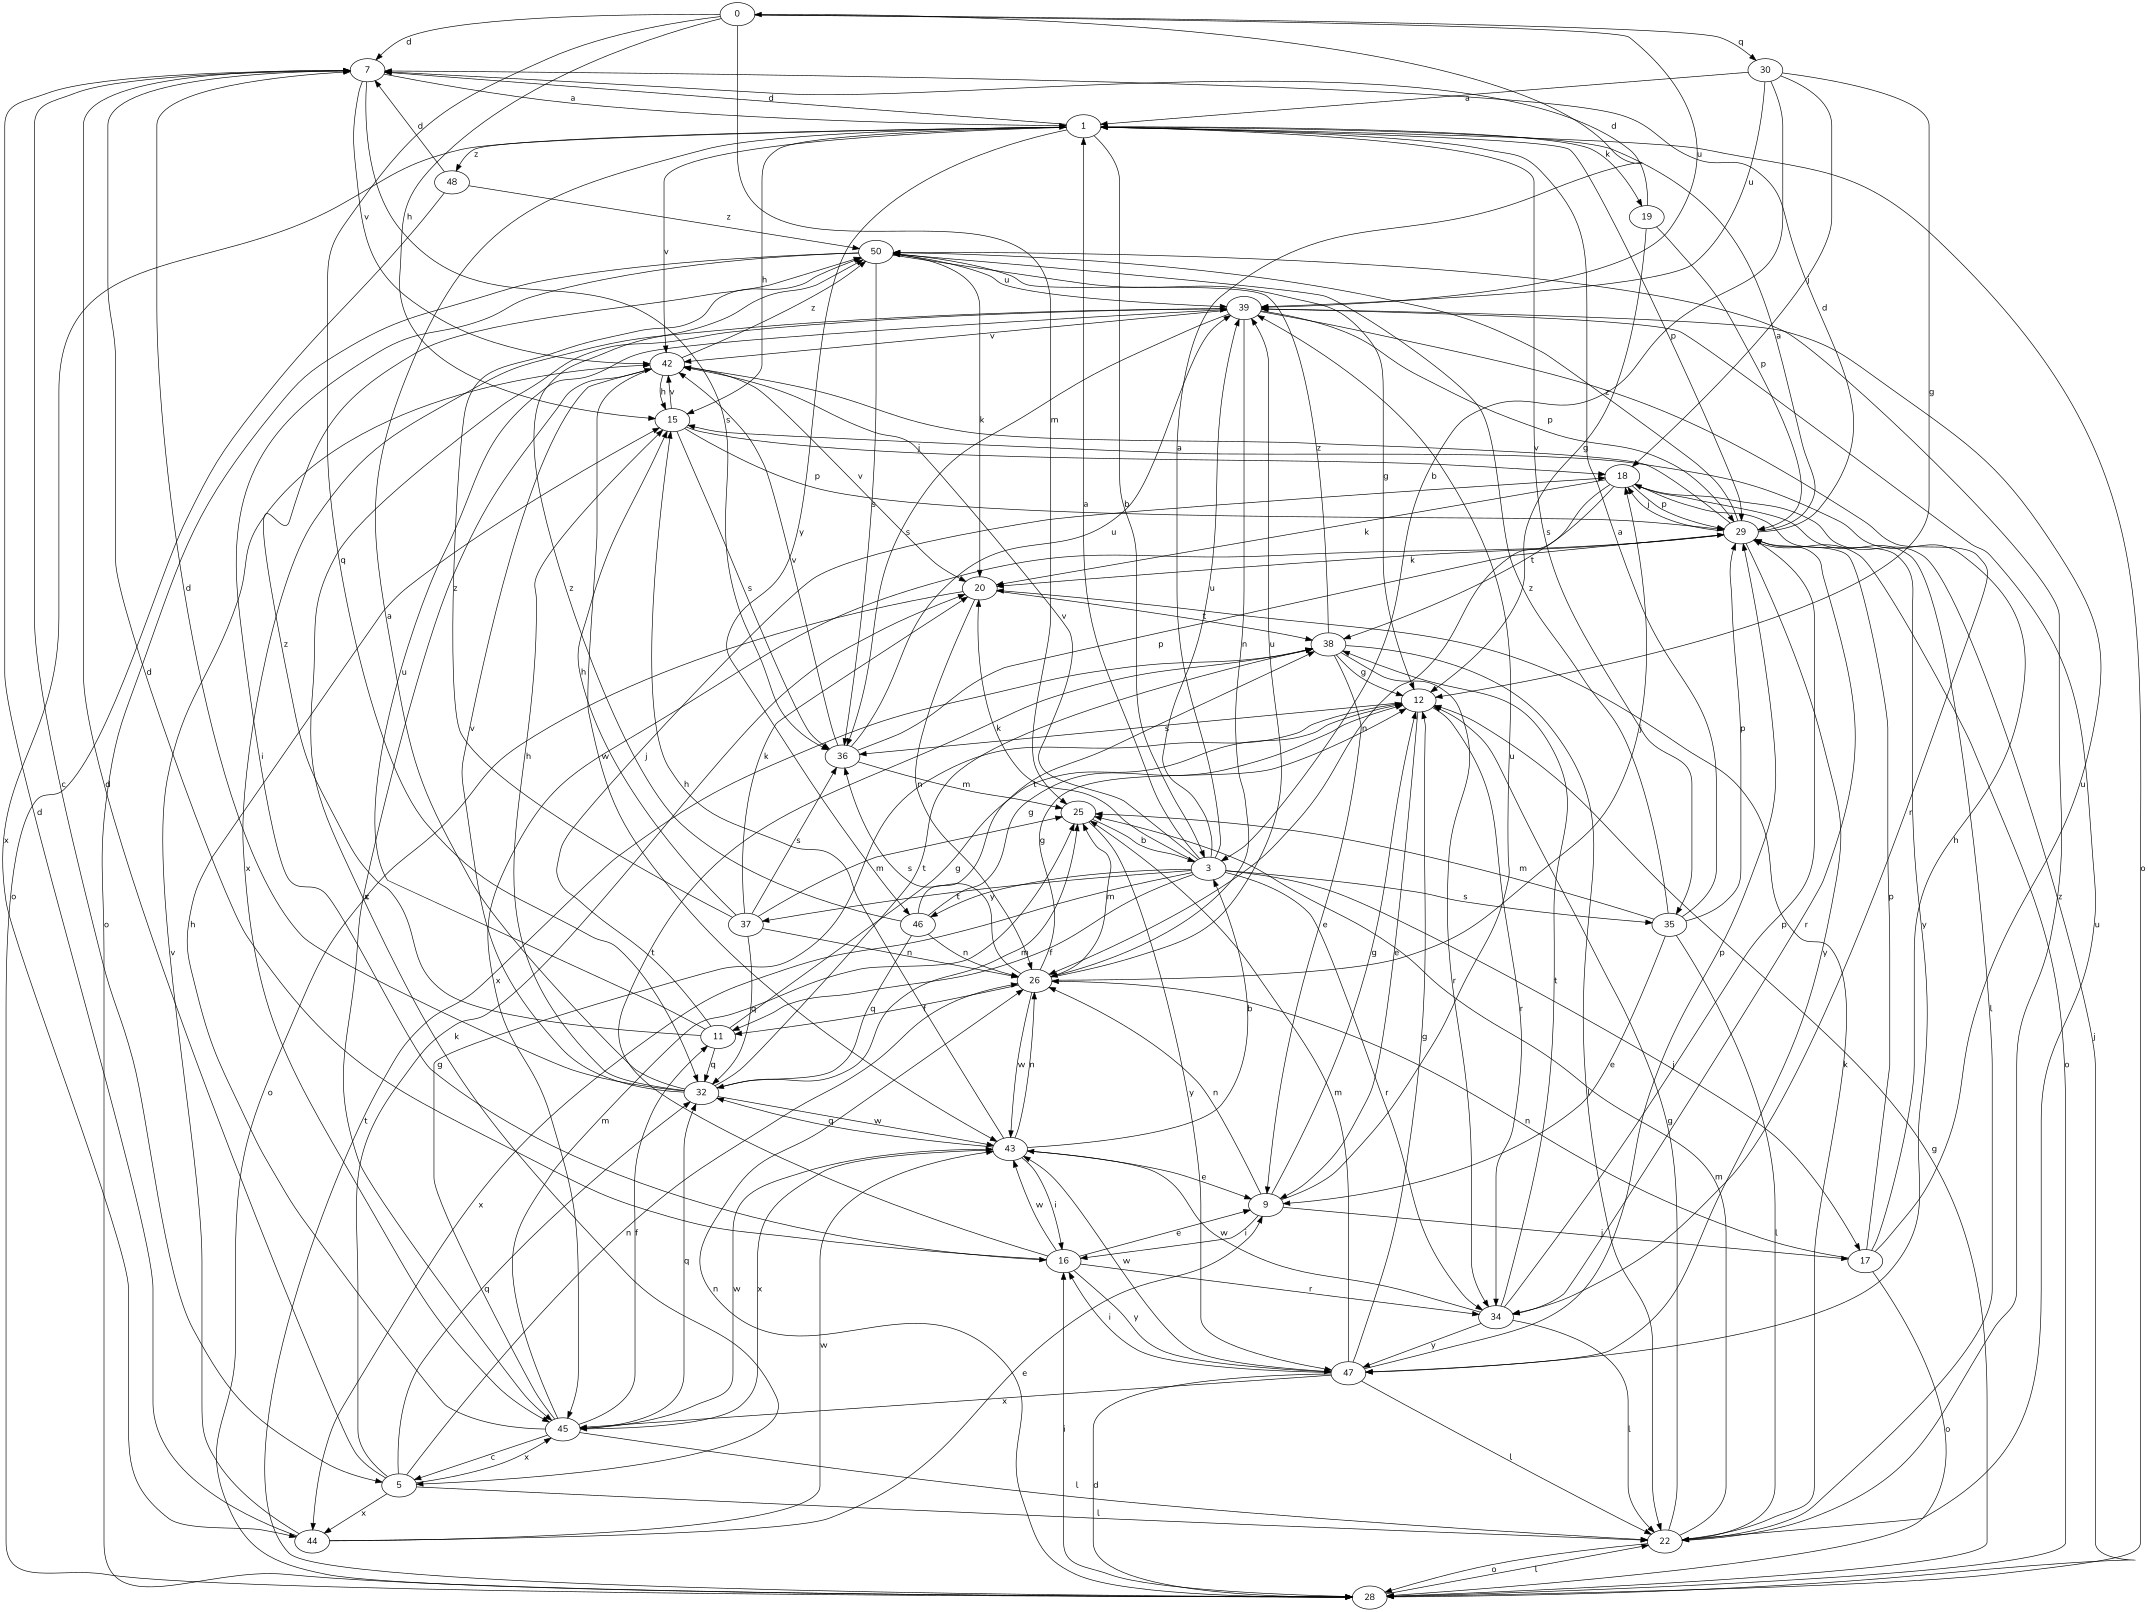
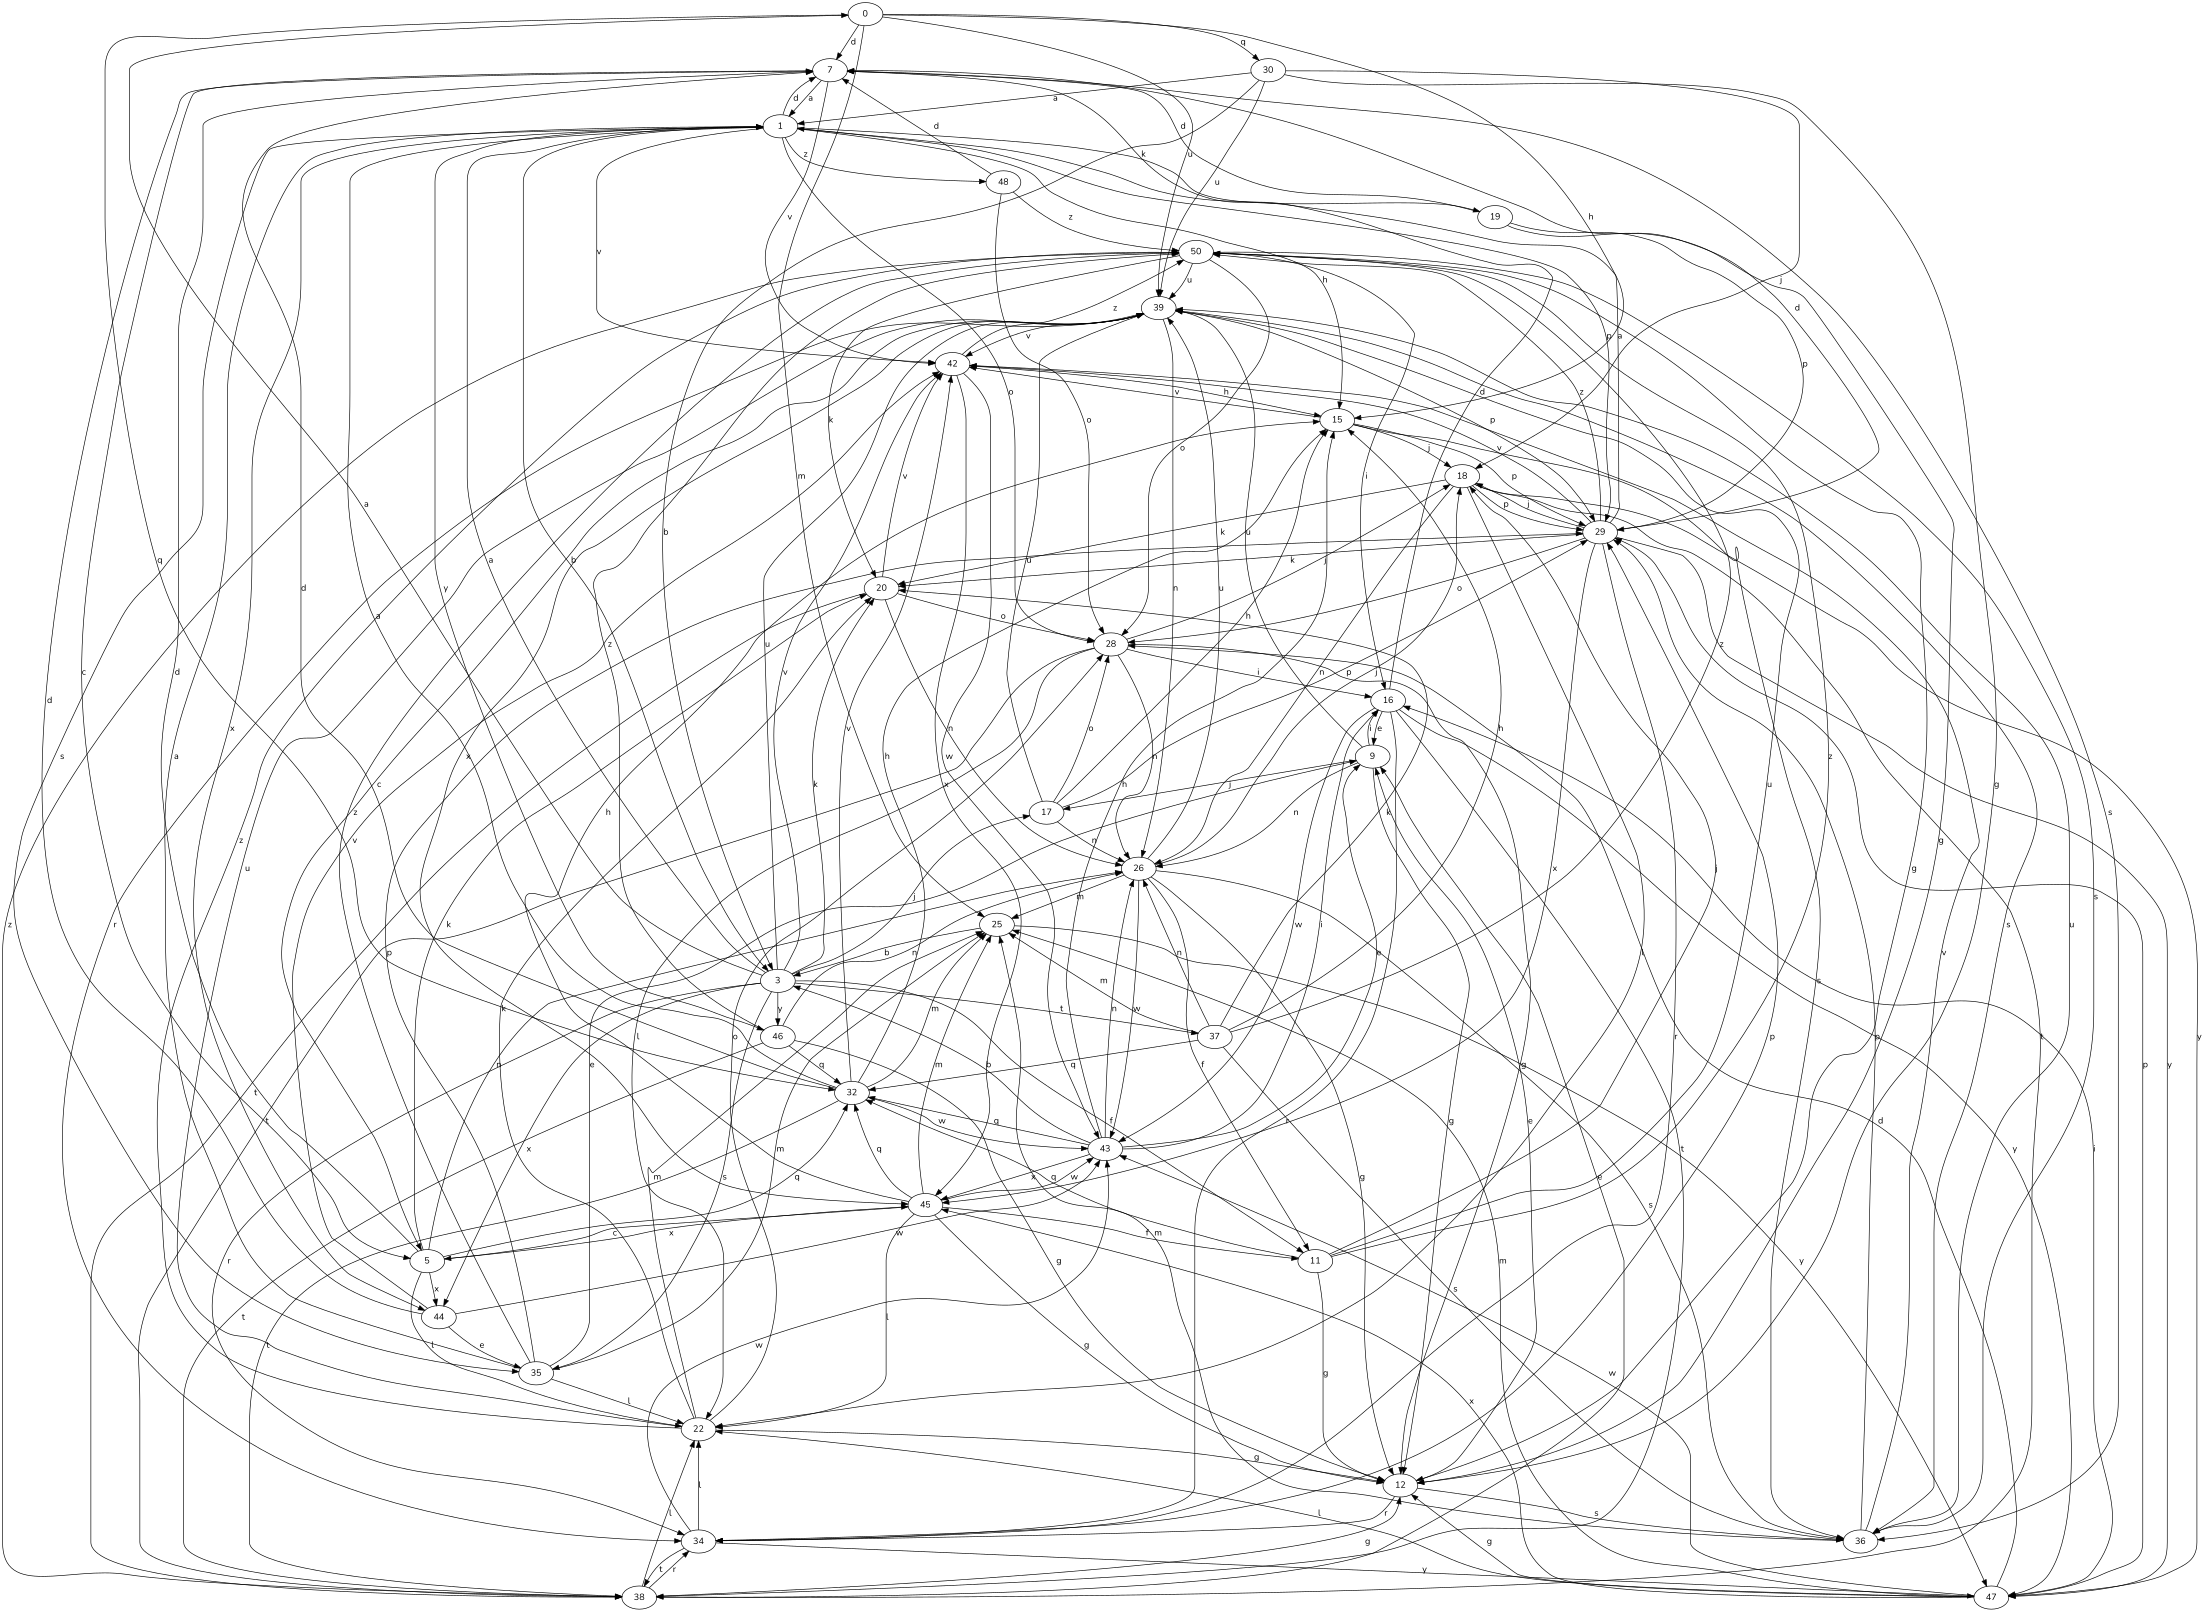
(830, 458) -> (900, 475)
(843, 1512) -> (479, 1350)
